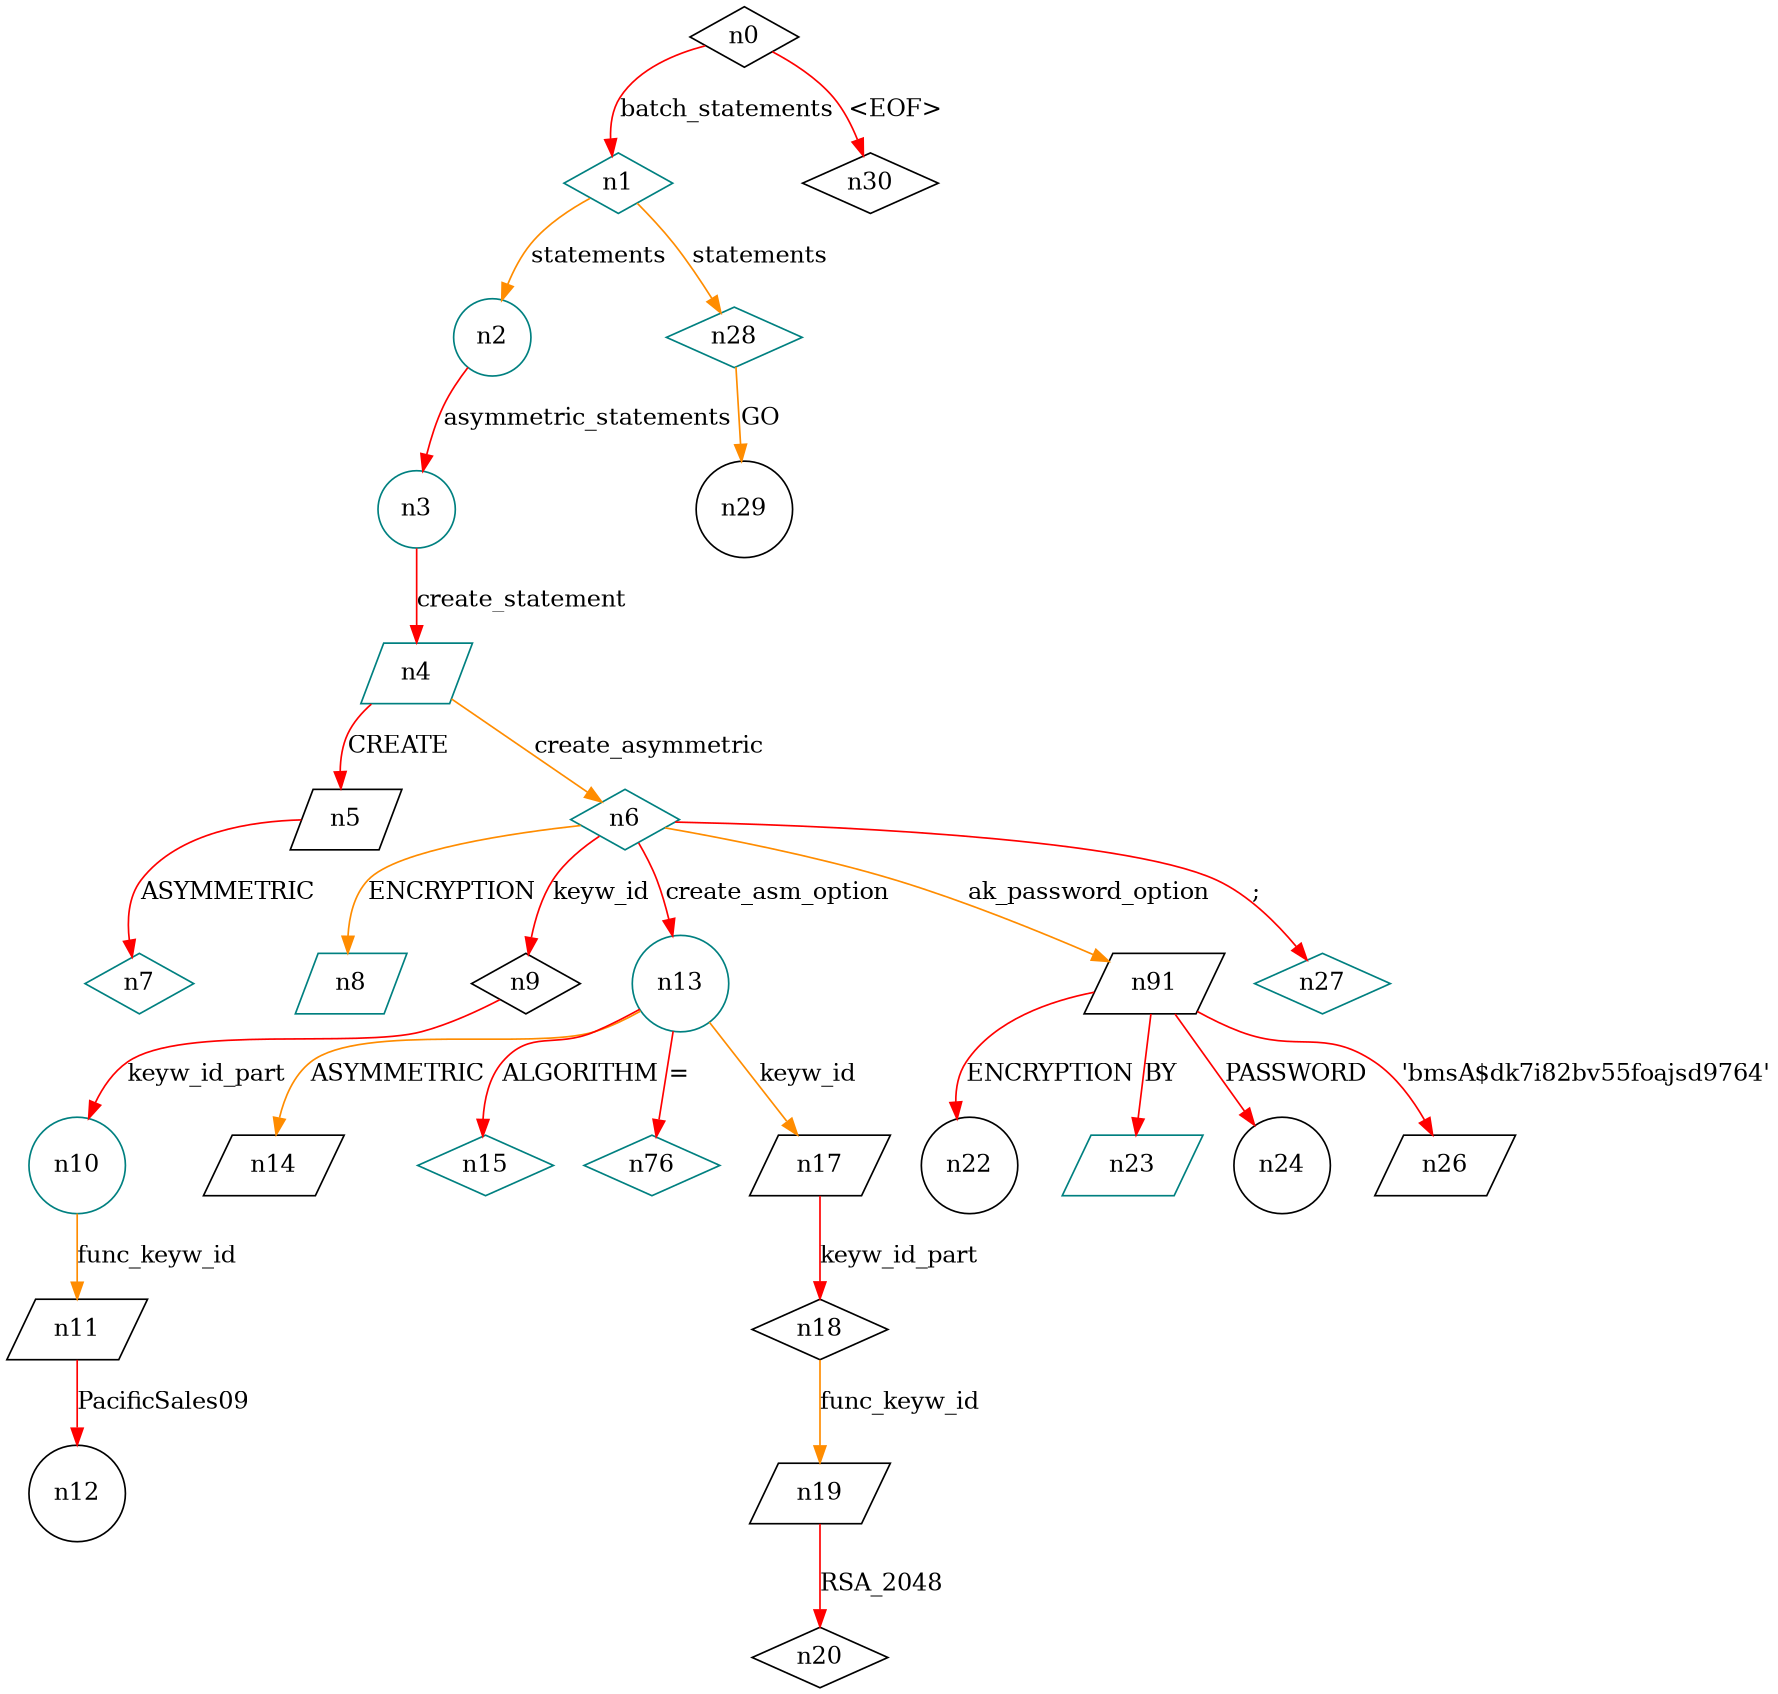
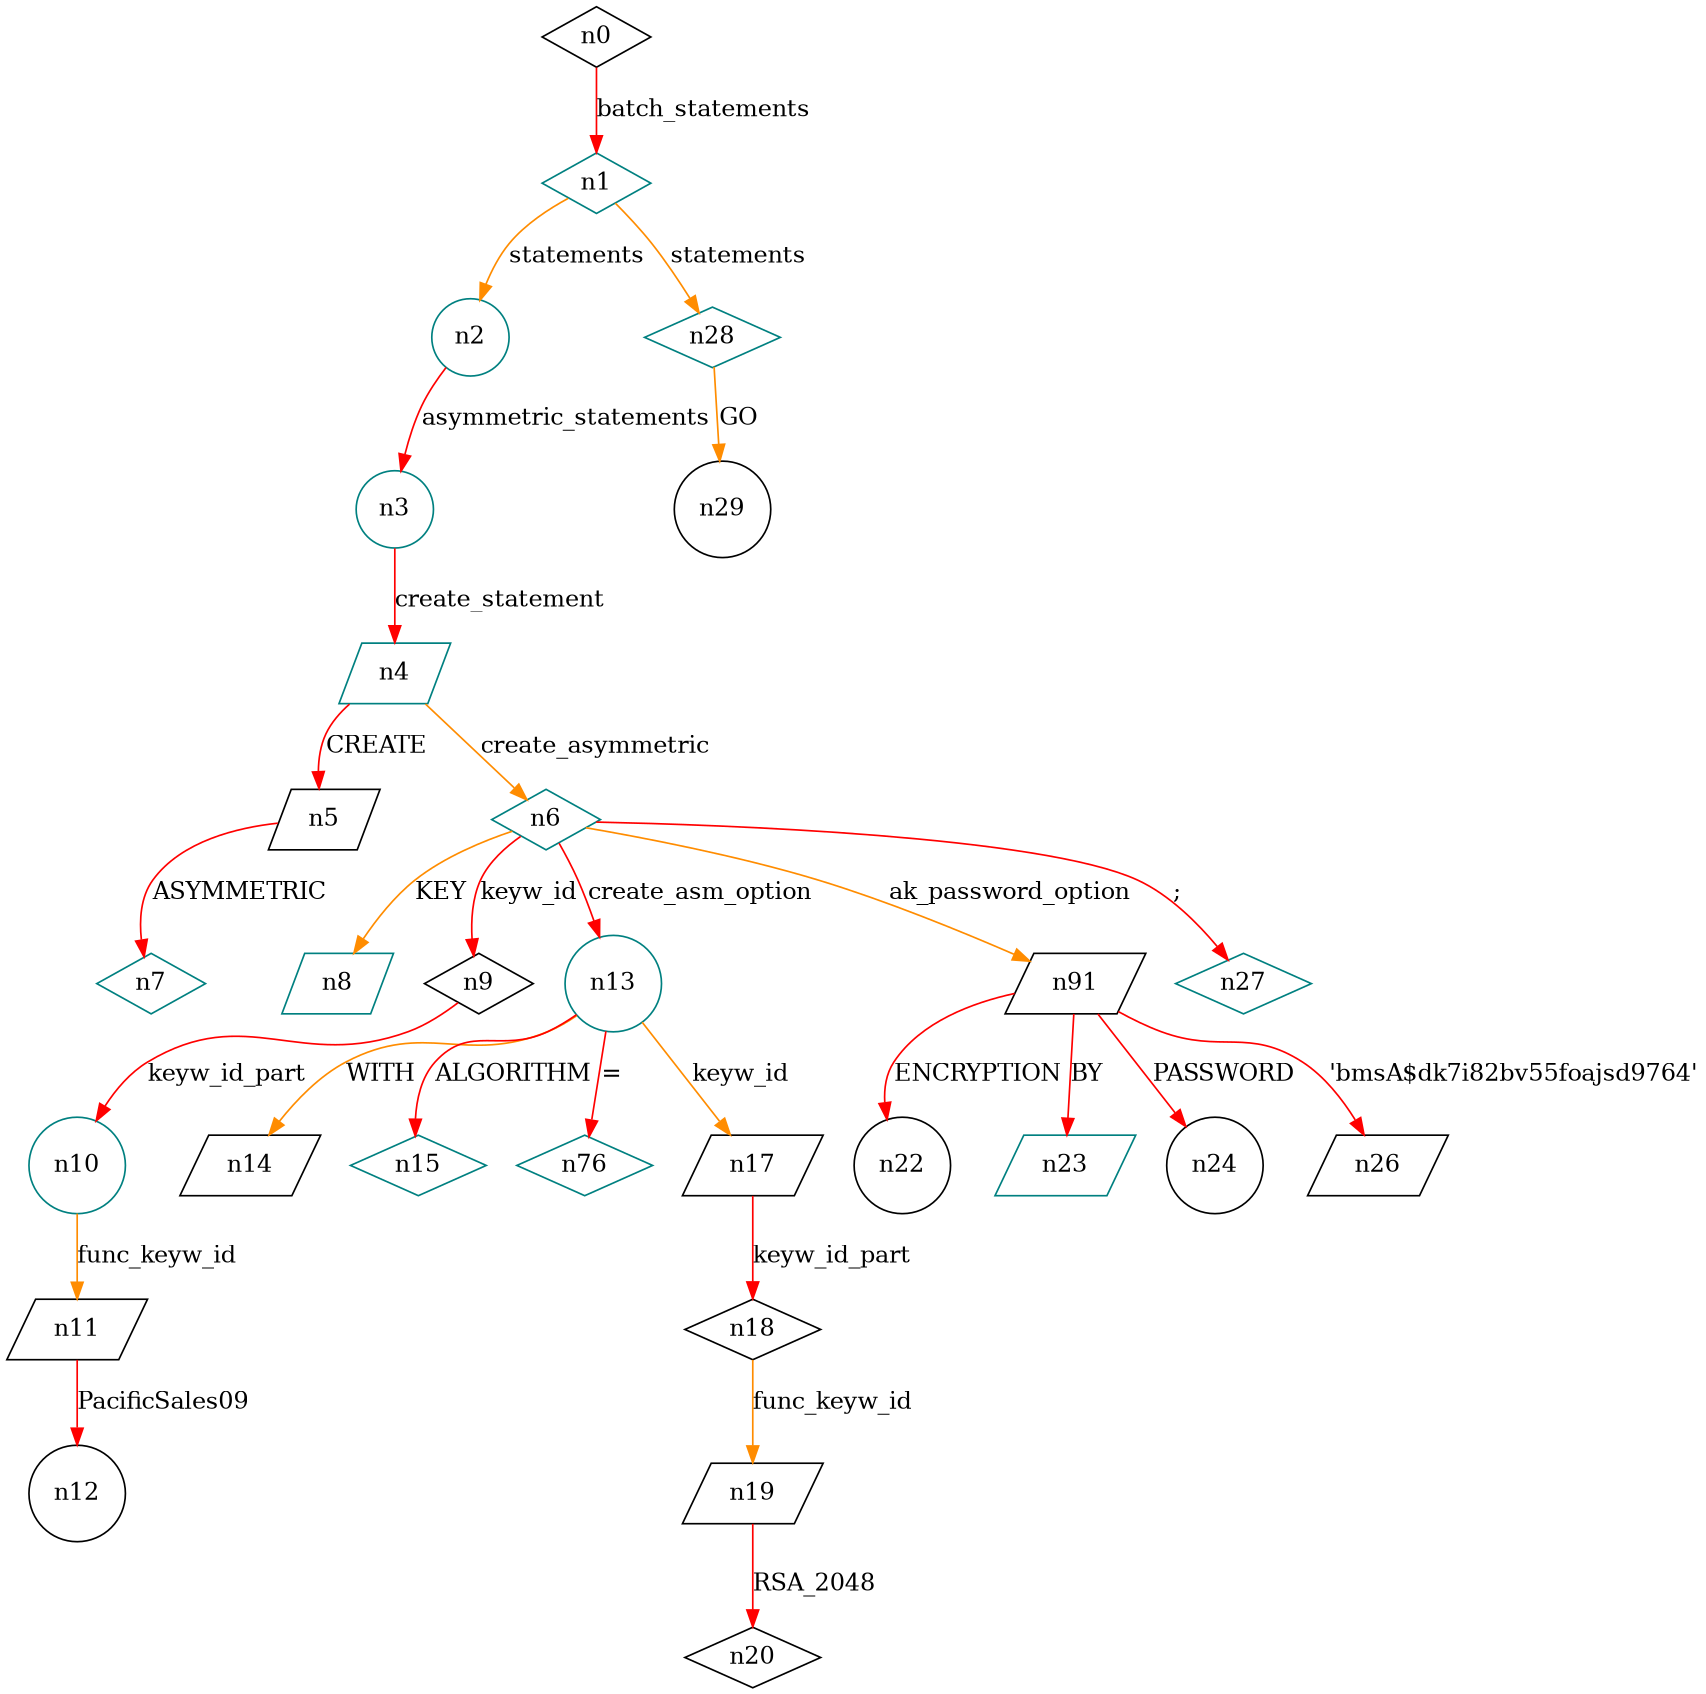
(870, 183) -> none
(452, 893) -> (441, 893)
(397, 1075) -> (381, 1075)
